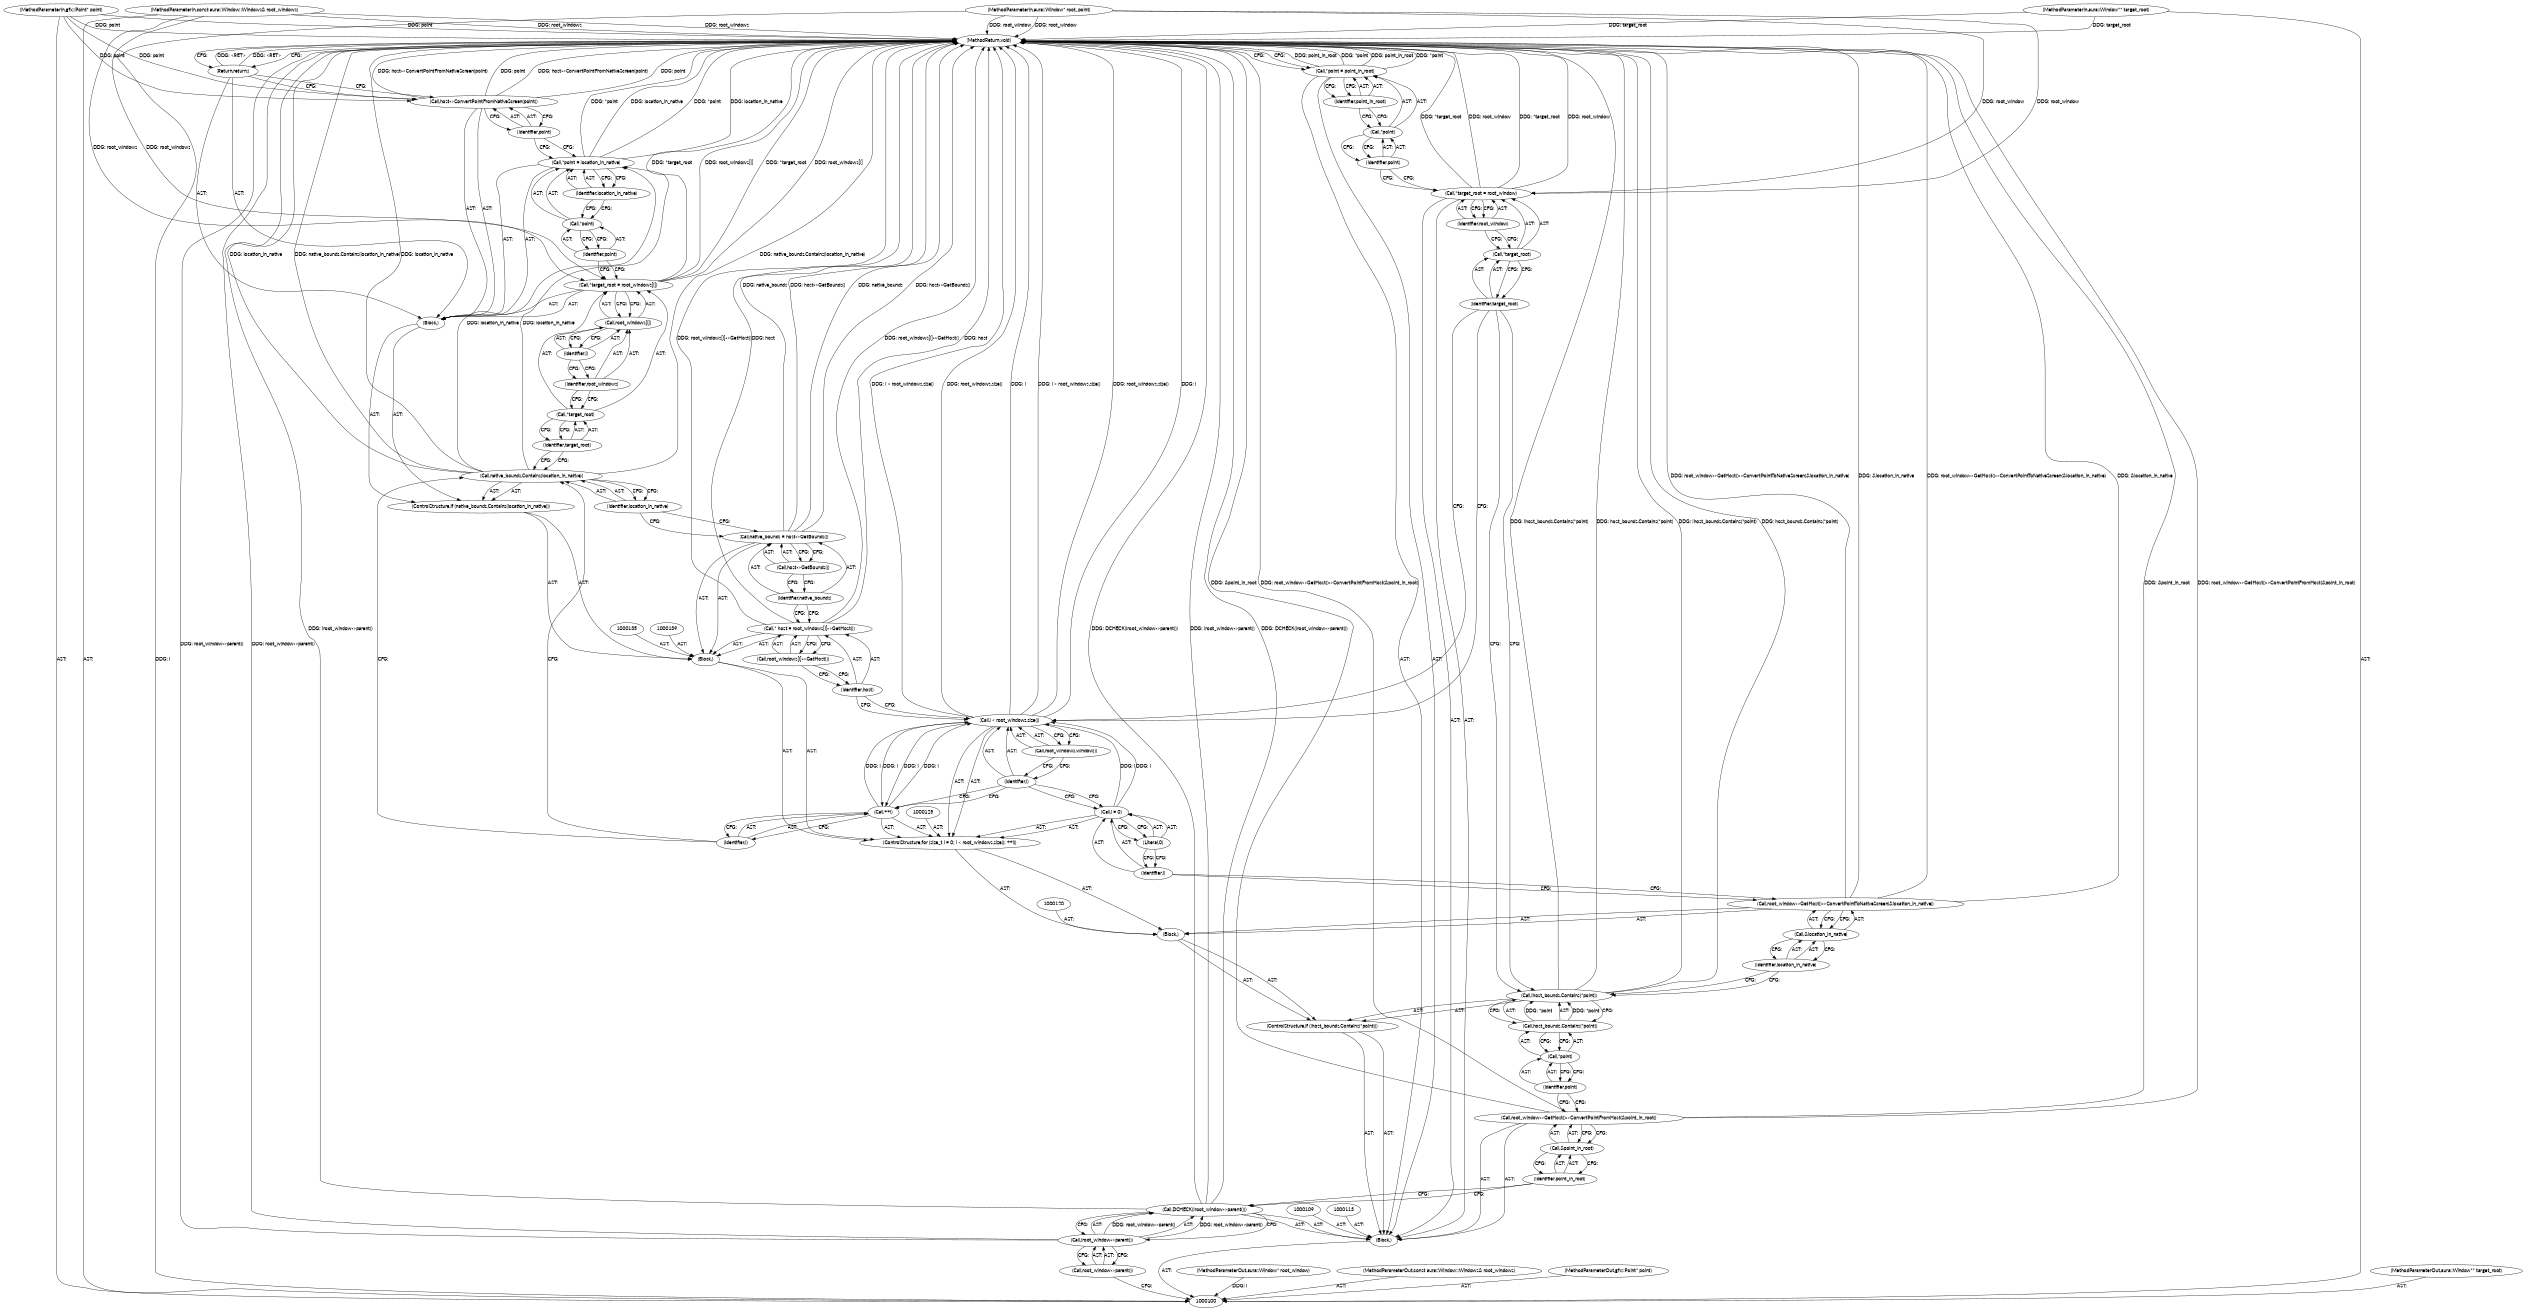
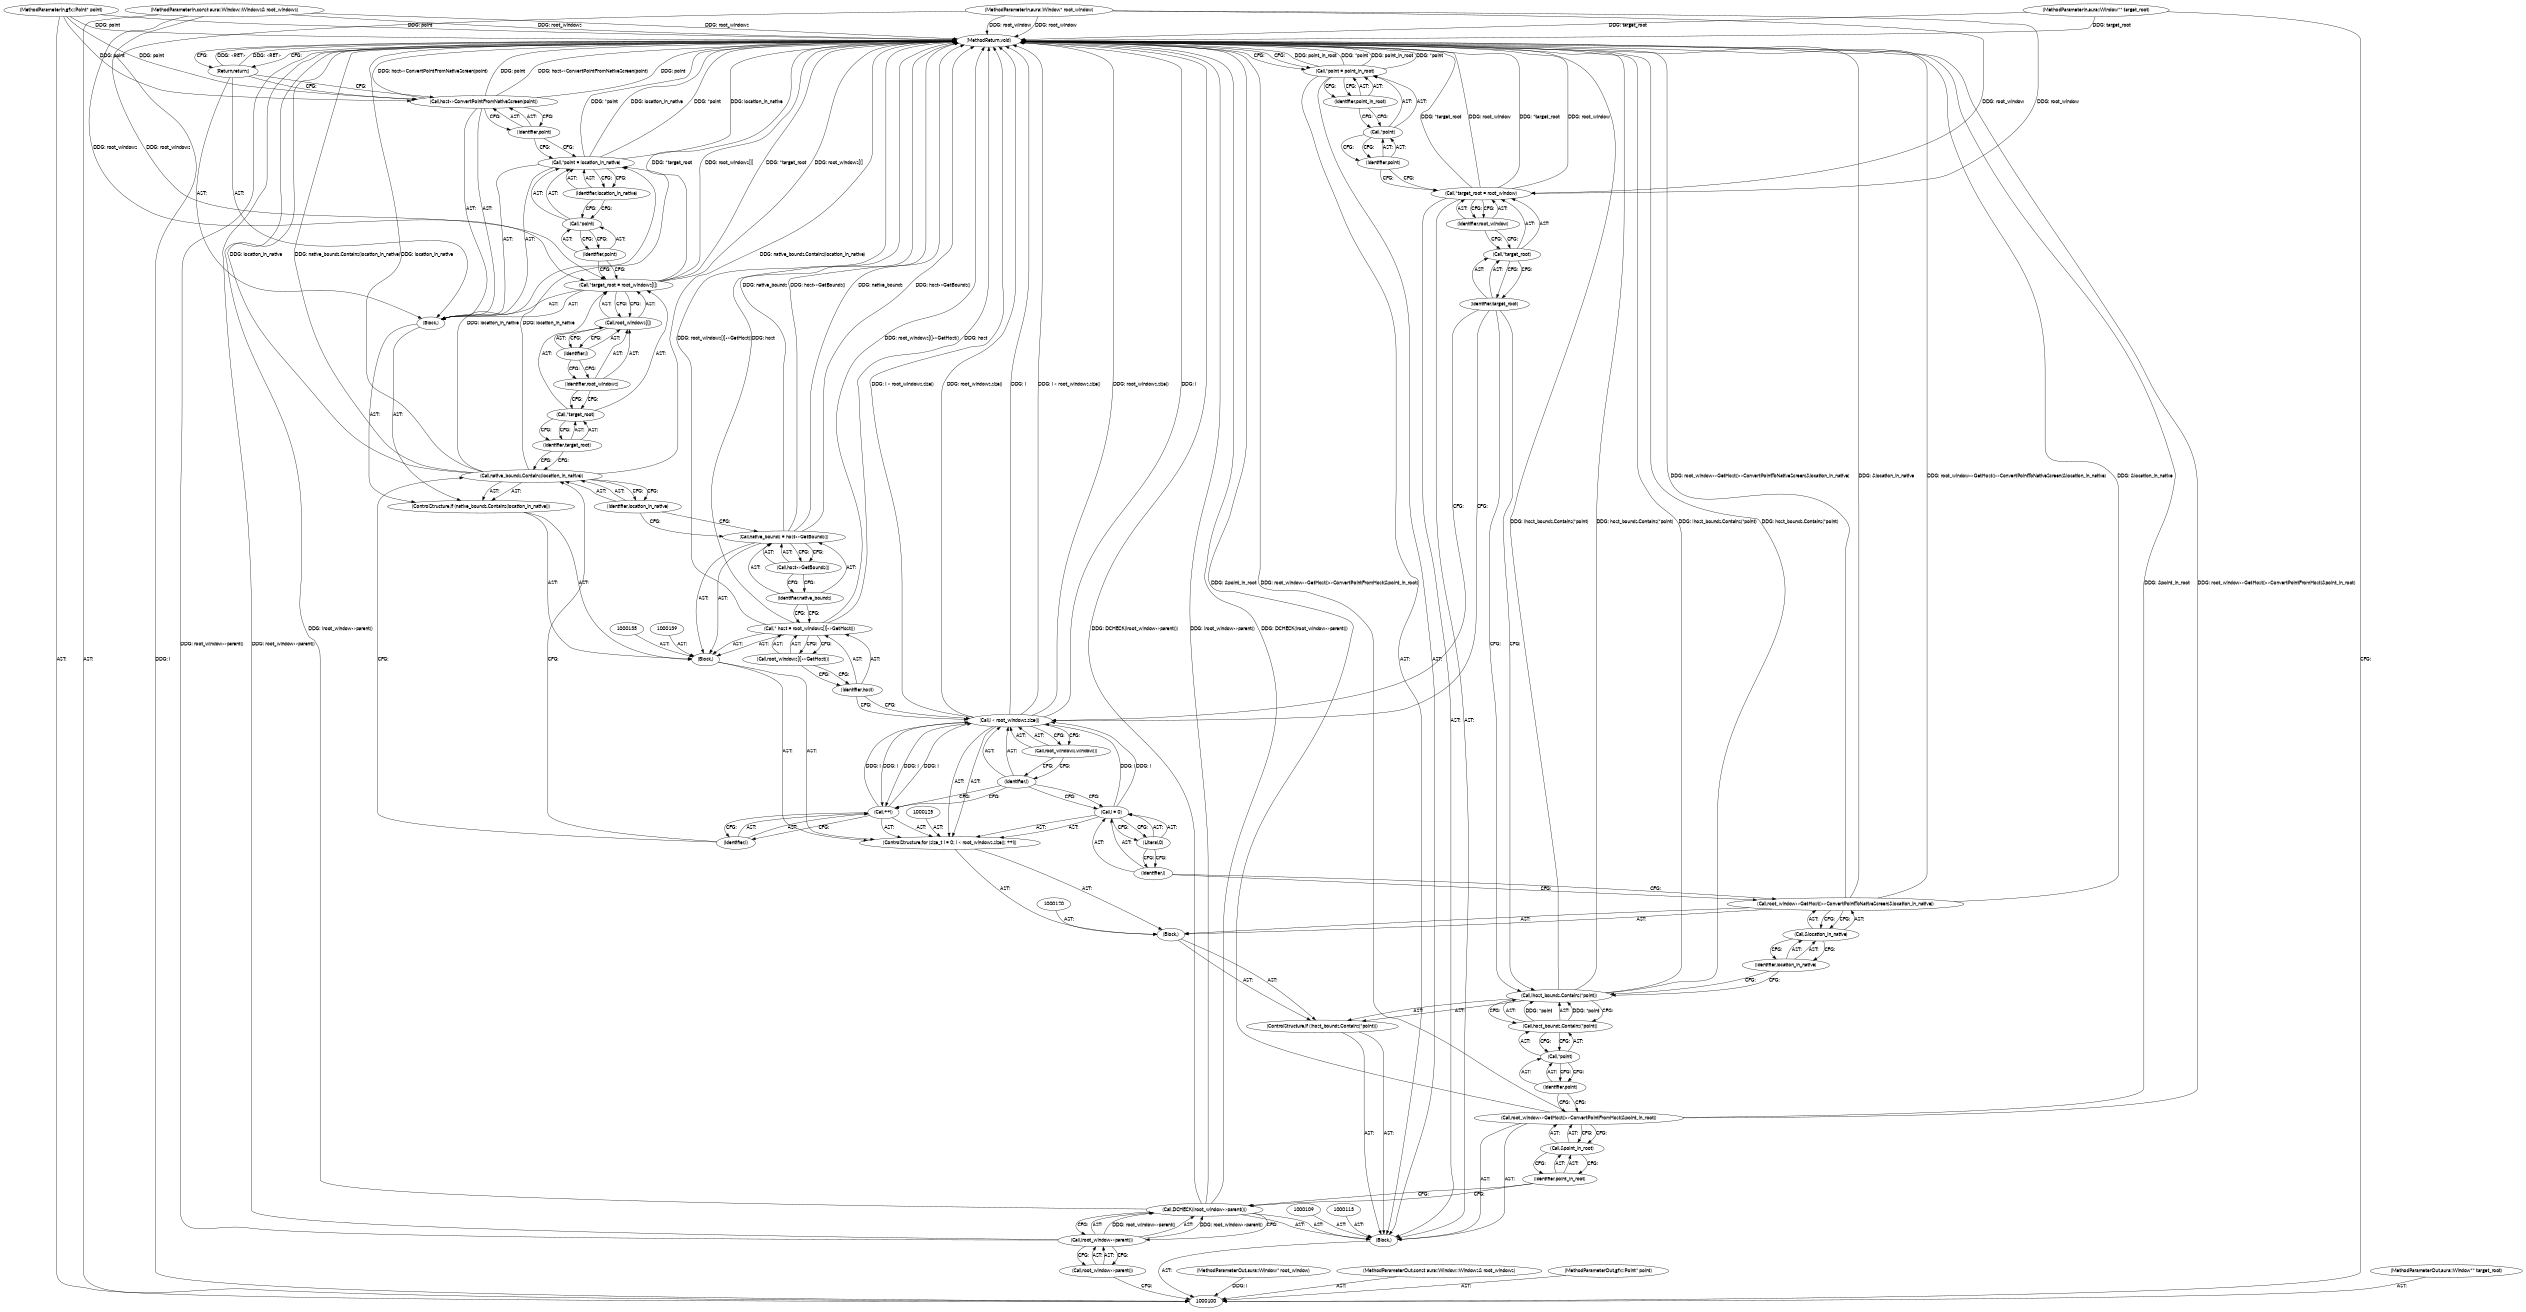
(1039, 10) -> (1039, 10)
(2366, 660) -> (2366, 660)
